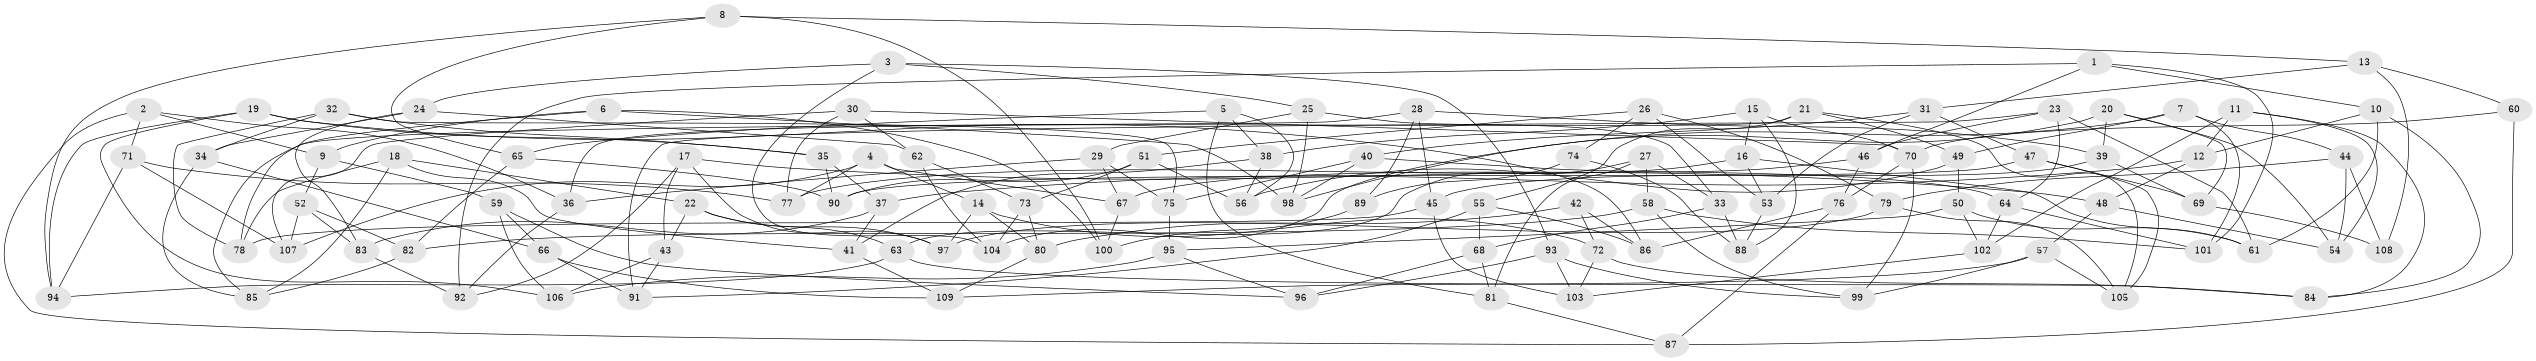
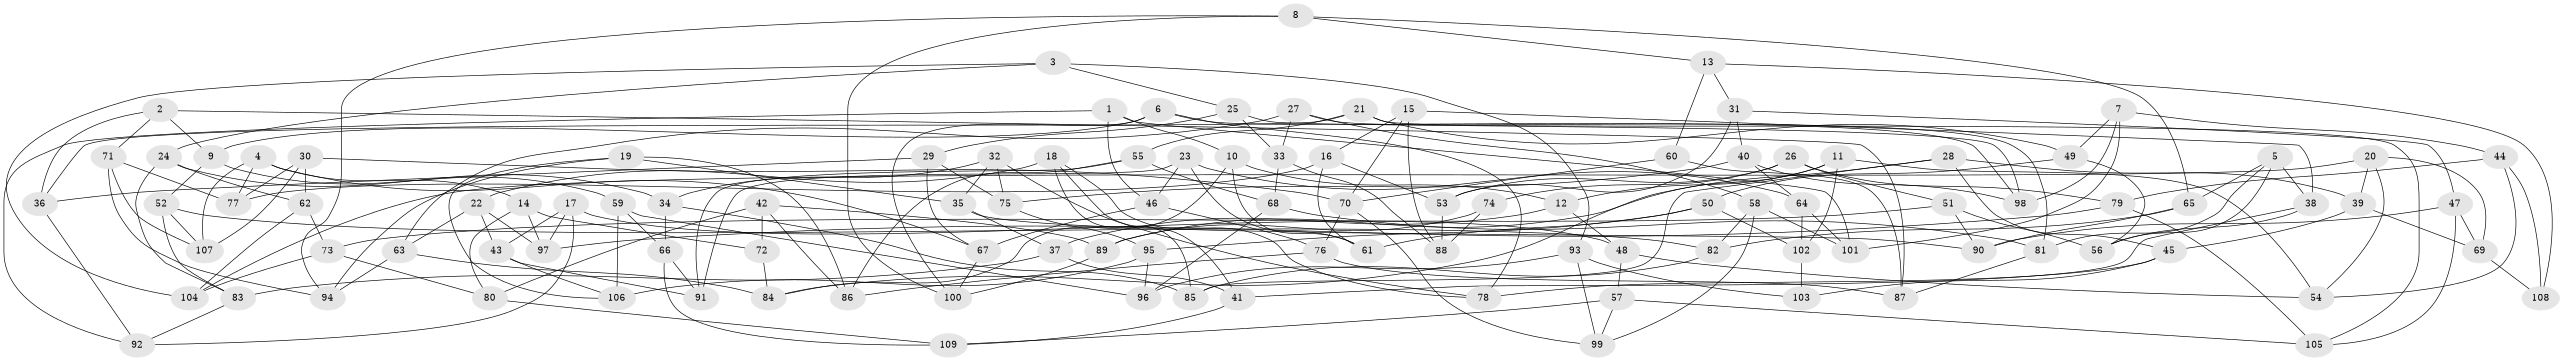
none -> (935, 219)
(1587, 275) -> none
